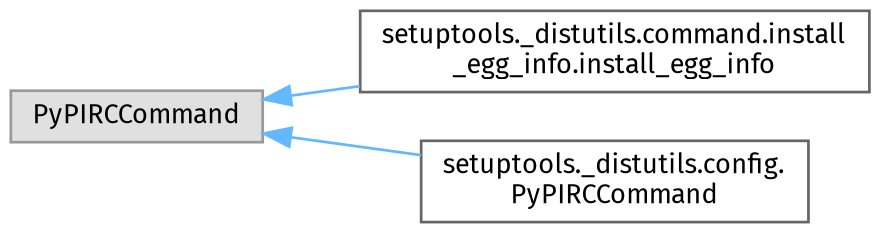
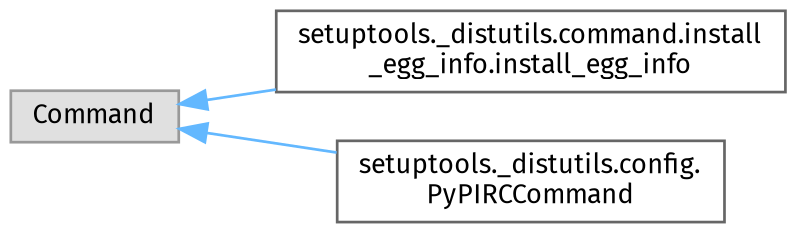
(137, 116) -> (95, 116)
